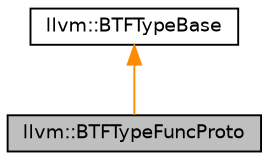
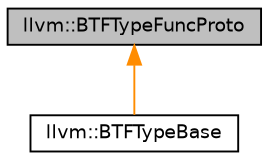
(134, 90) -> (134, 90)
